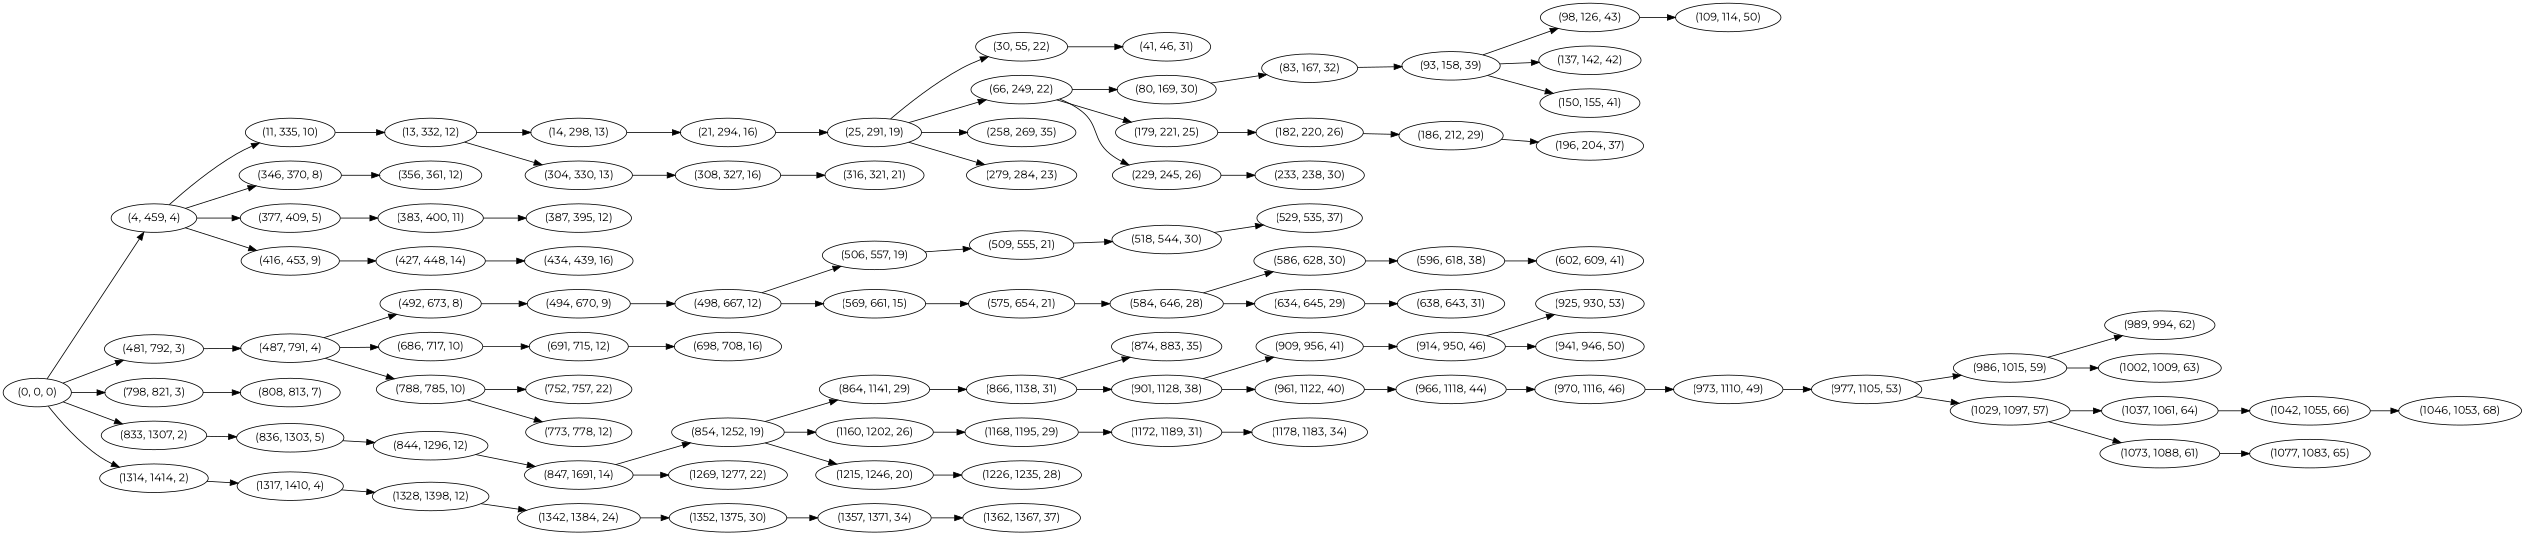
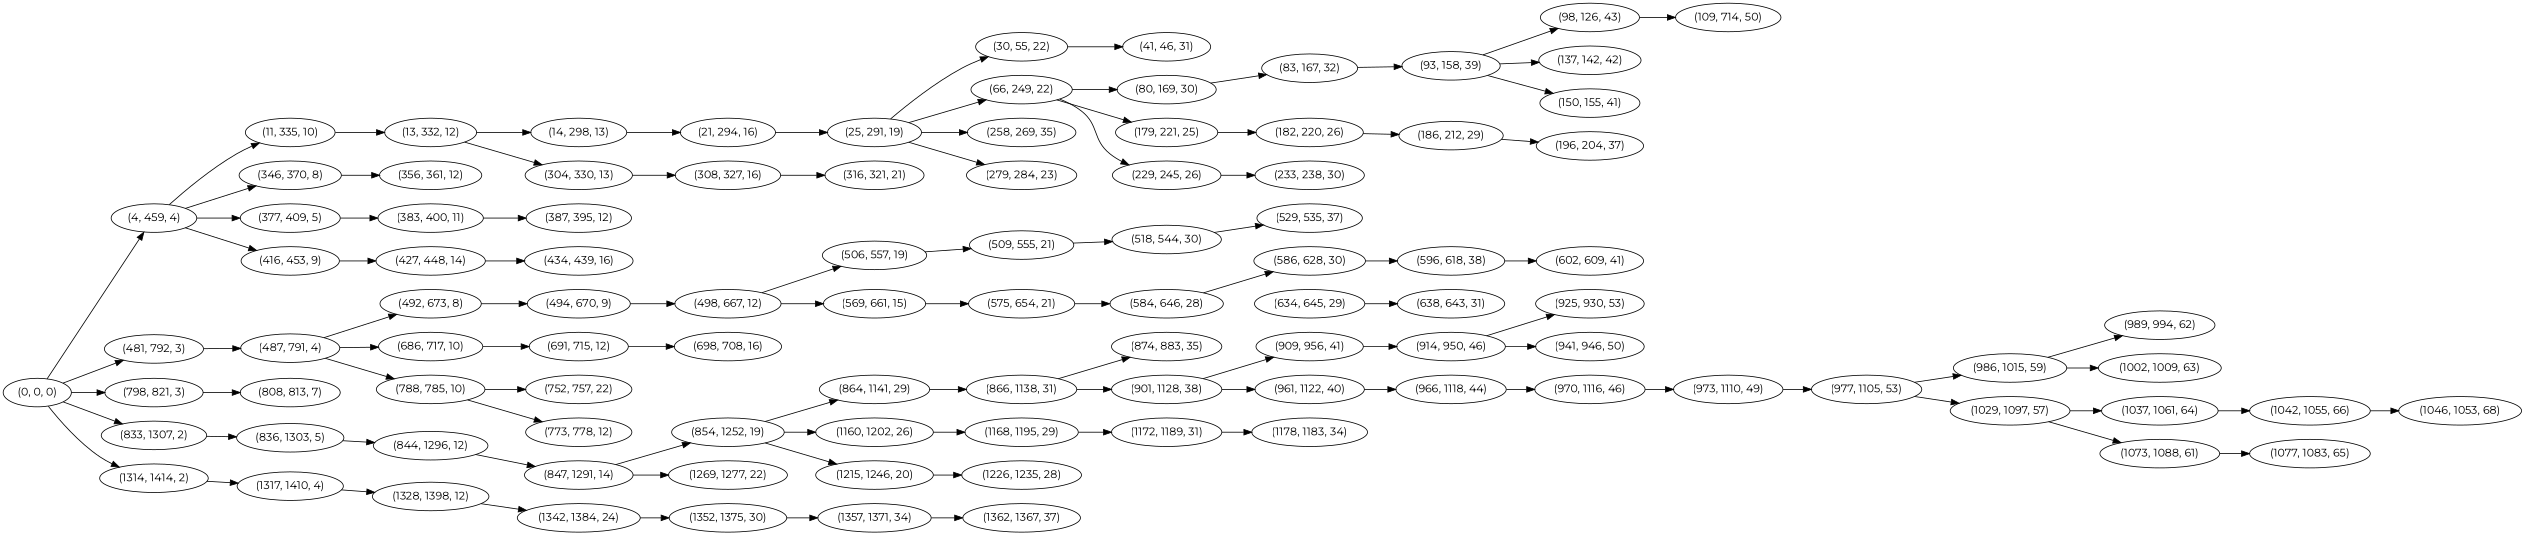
(1728, 17) -> (1728, 17)
(1235, 304) -> none
(579, 475) -> (579, 475)
